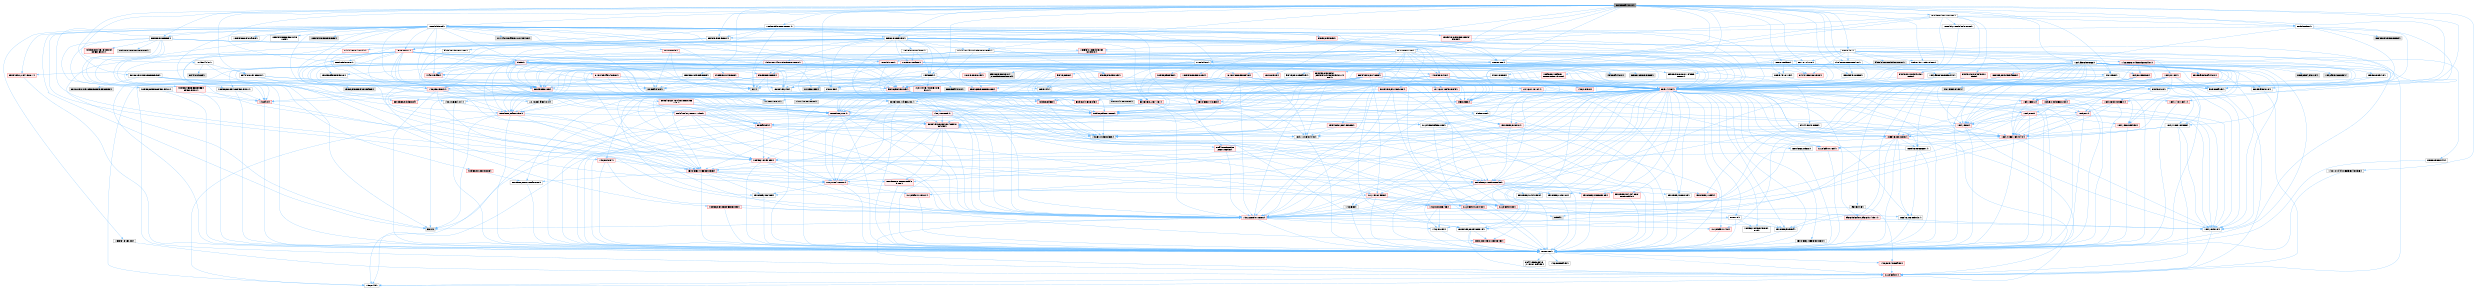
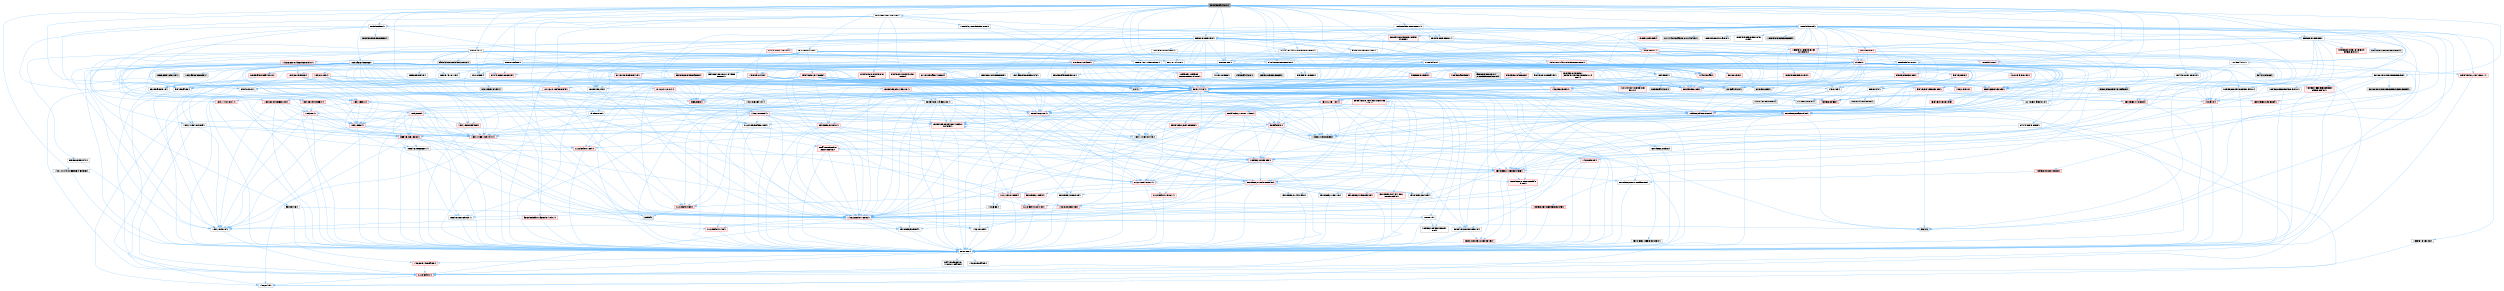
(688, 65) -> none
(1675, 86) -> (321, 95)
(1151, 102) -> (1331, 102)
